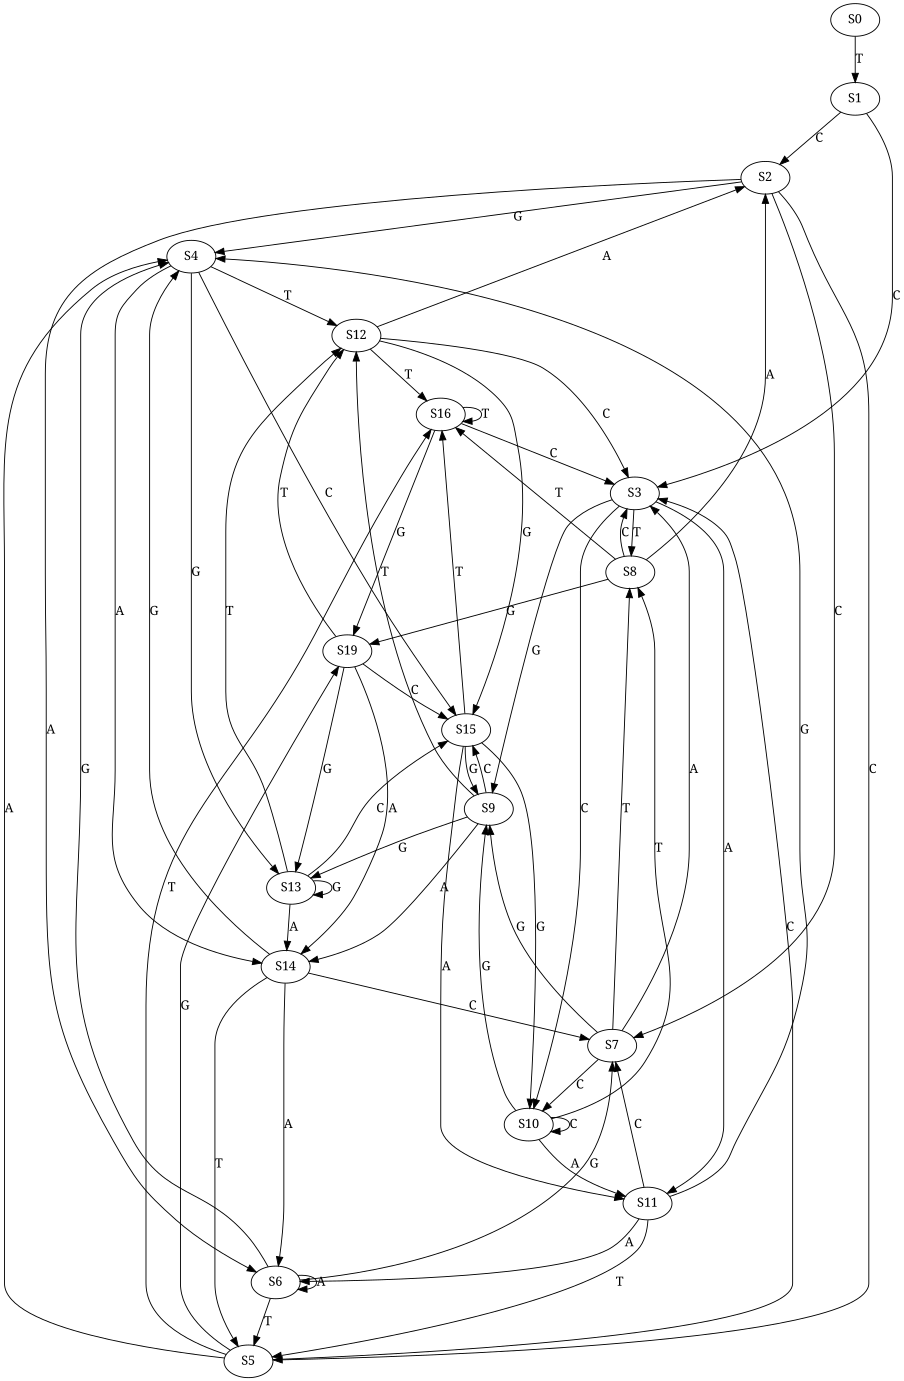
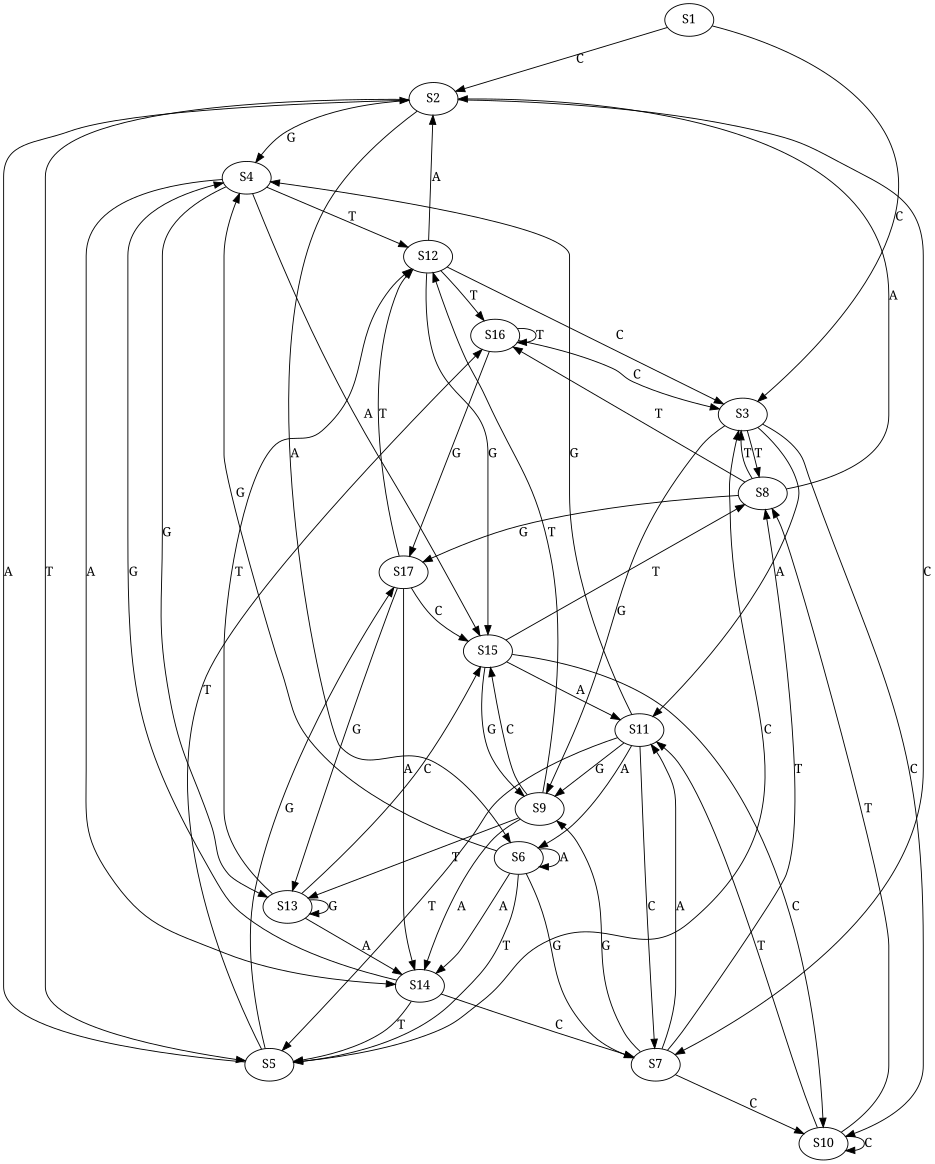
(855, 20) -> none
(329, 493) -> (368, 414)
(625, 533) -> (748, 454)
(454, 577) -> (621, 575)
(347, 651) -> (404, 572)
(873, 770) -> (49, 572)
(689, 774) -> (676, 899)
(403, 848) -> (456, 858)
(5, 857) -> (4, 503)
(541, 927) -> (796, 907)
(481, 975) -> (593, 767)
(284, 1120) -> (479, 922)
(575, 1164) -> (761, 946)
